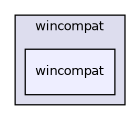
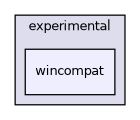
(70, 27) -> (70, 27)
